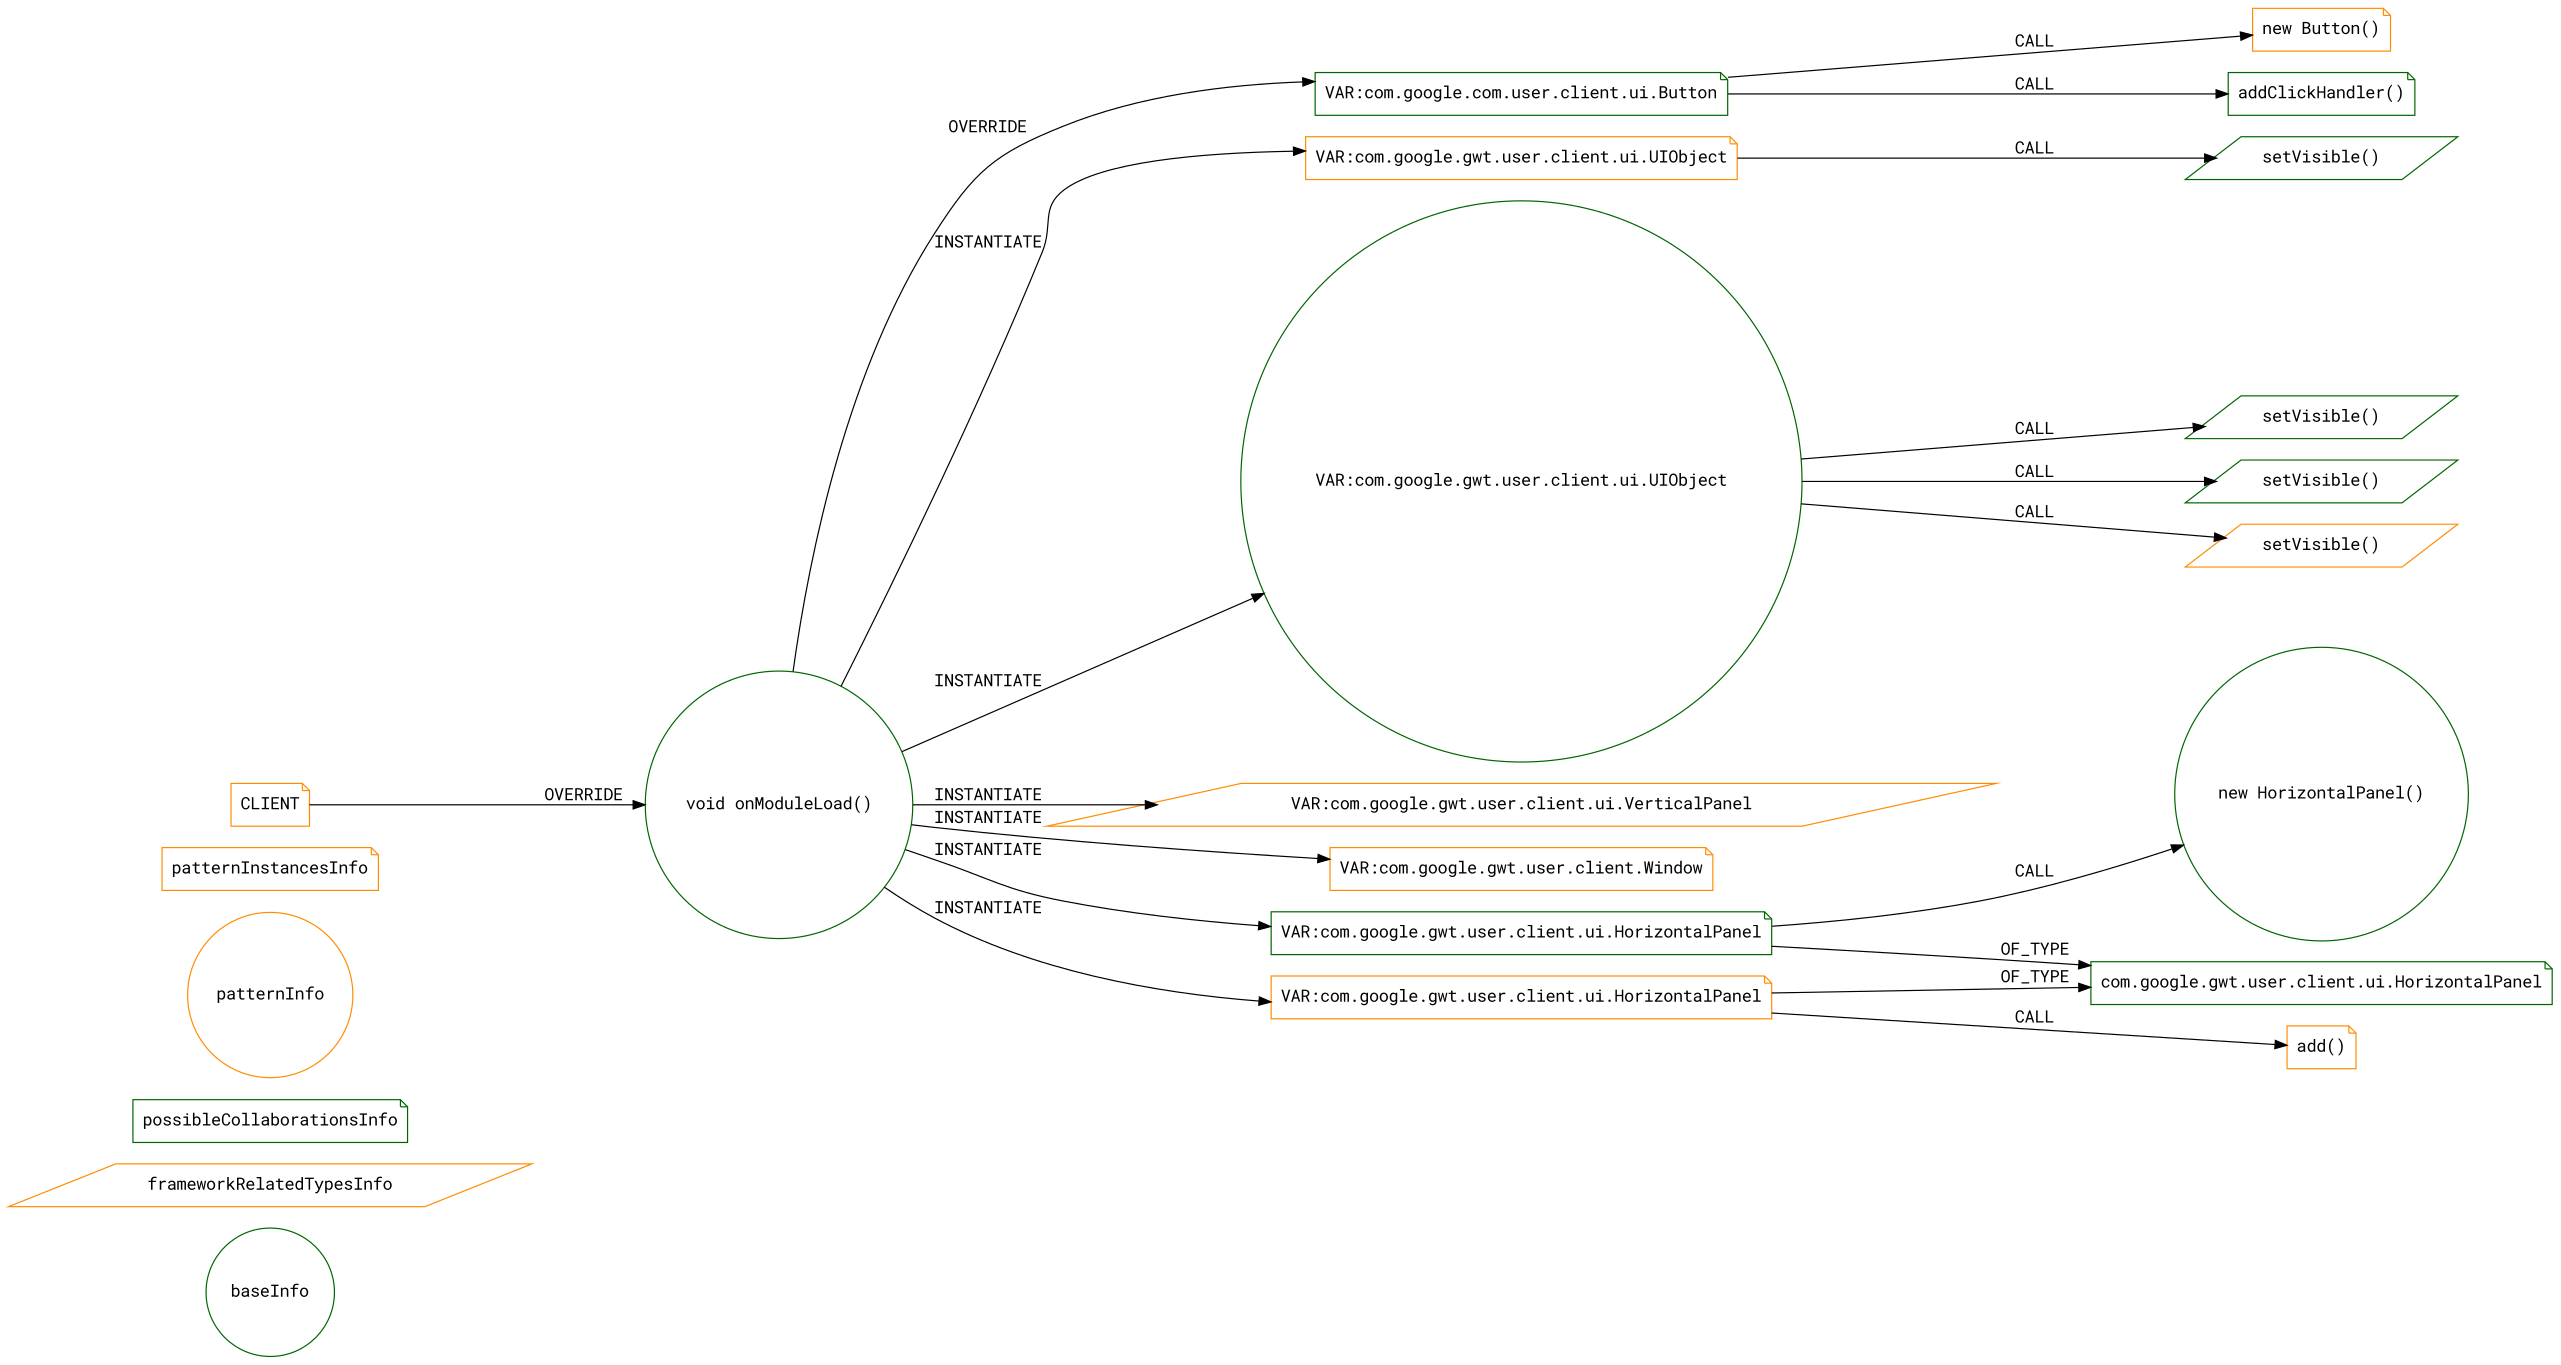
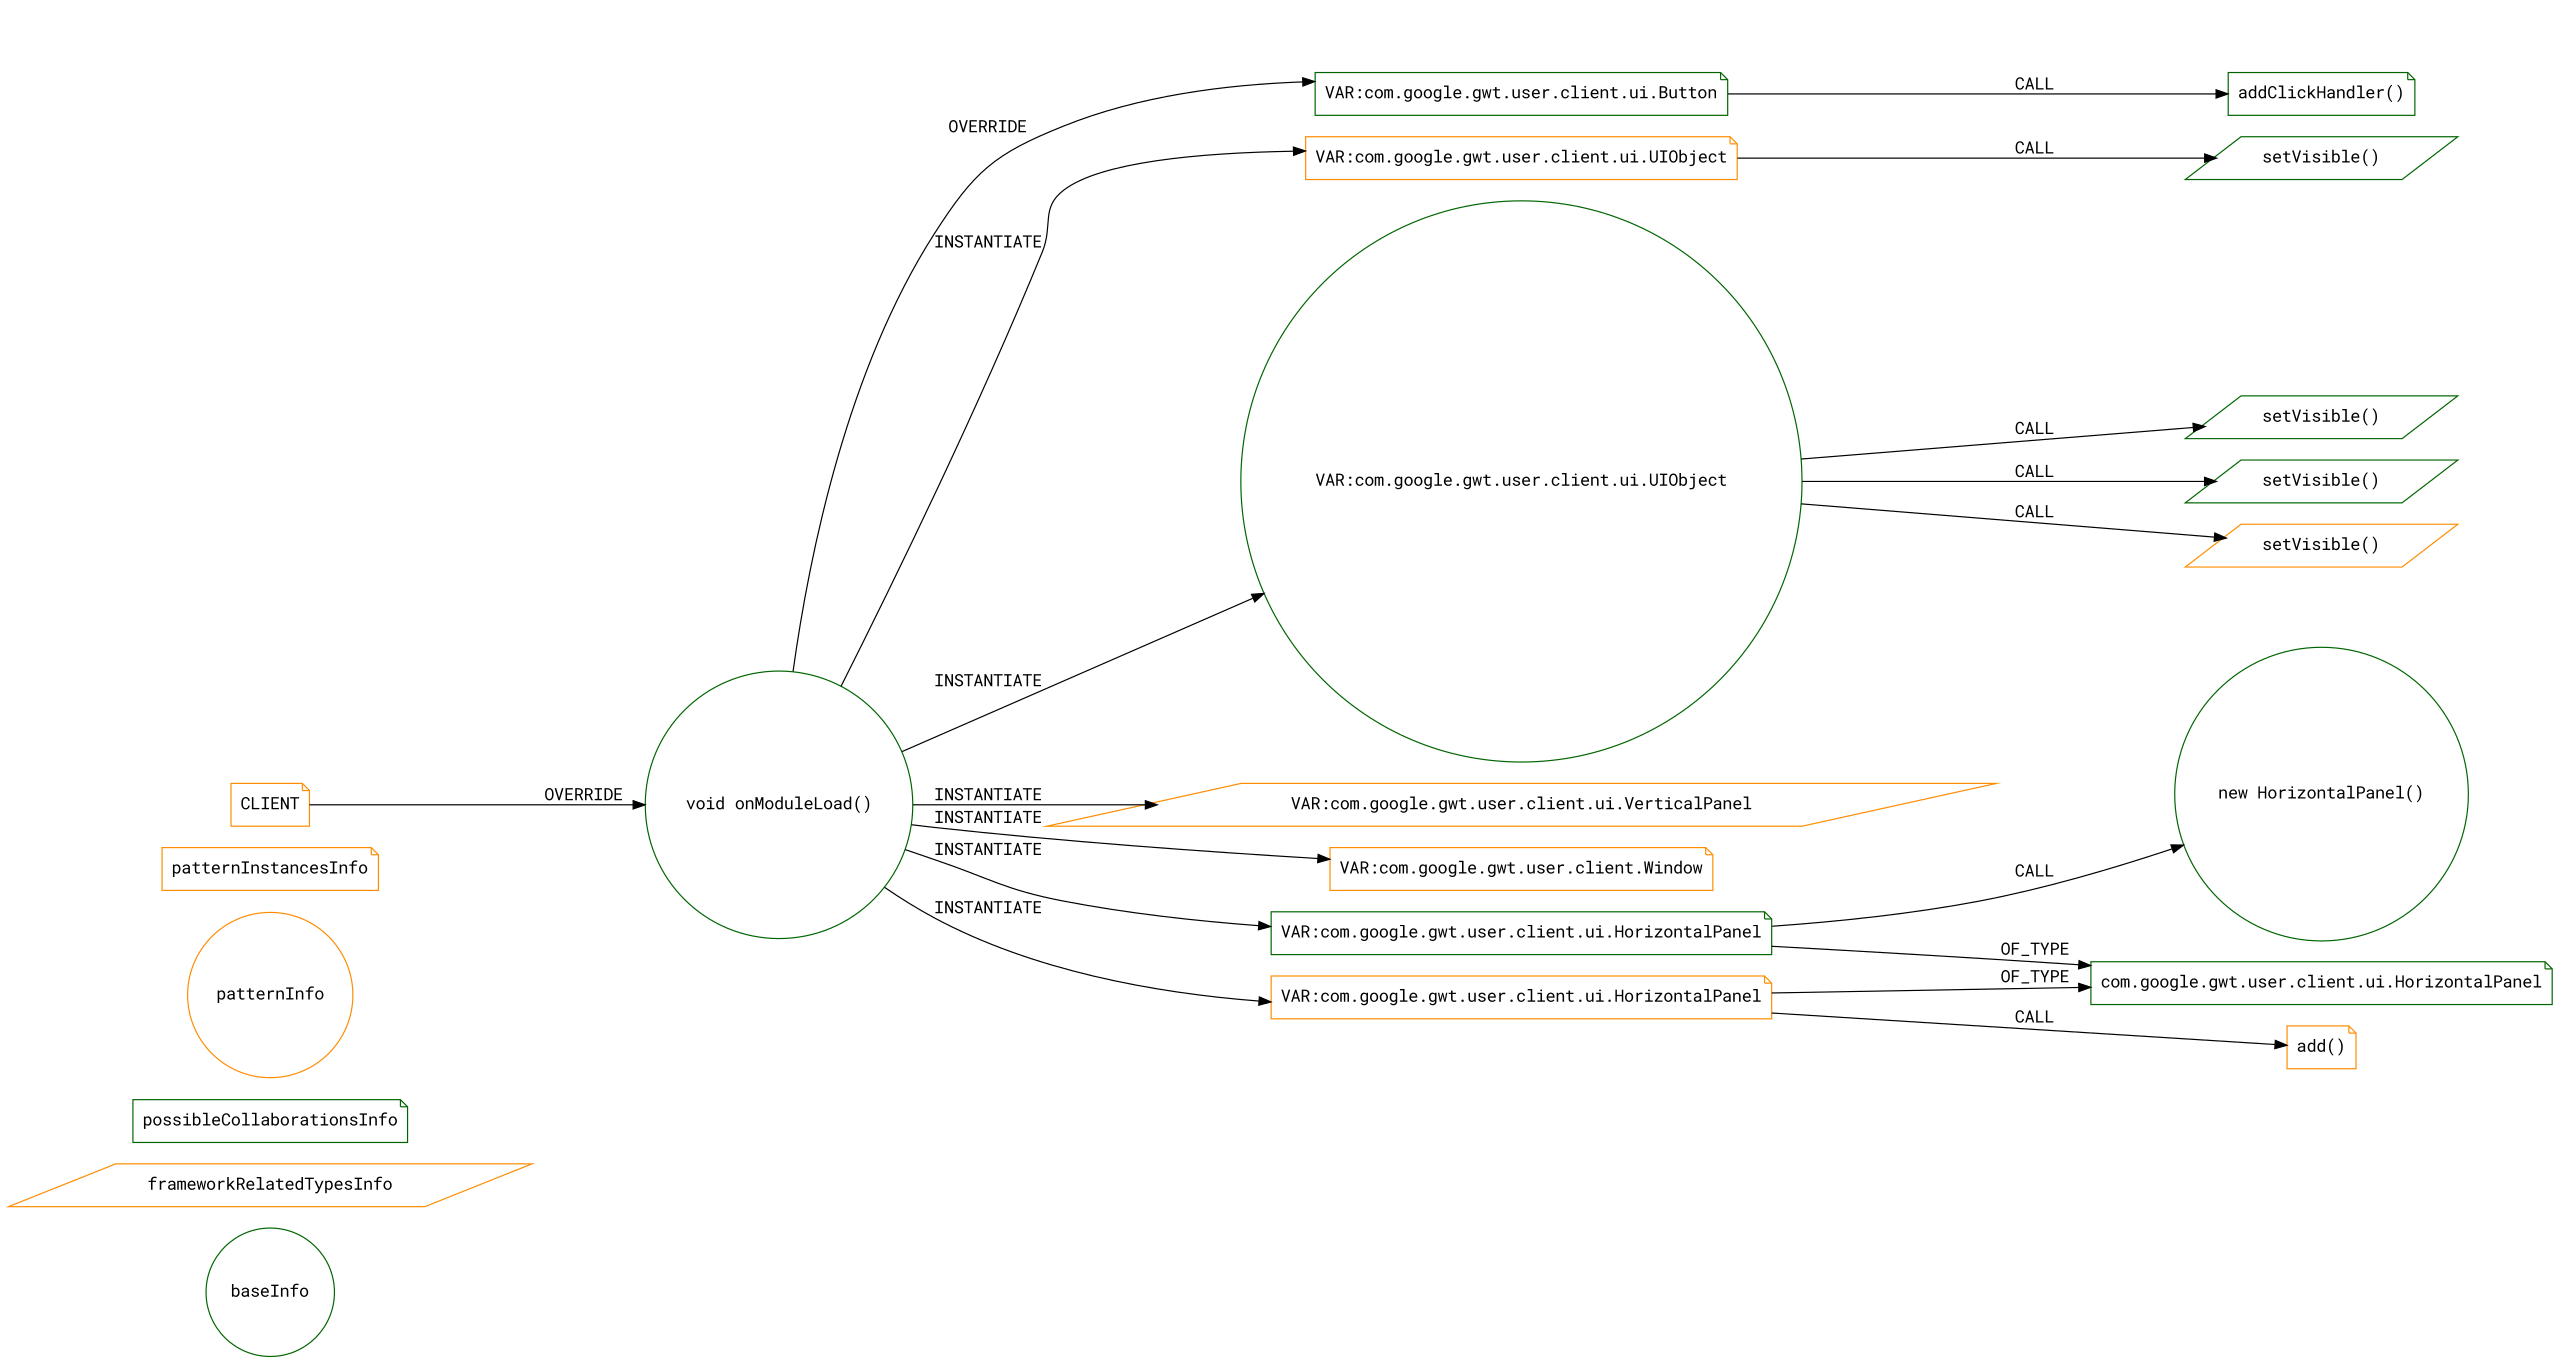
(2322, 30) -> none
(1521, 94) -> (1521, 94)
